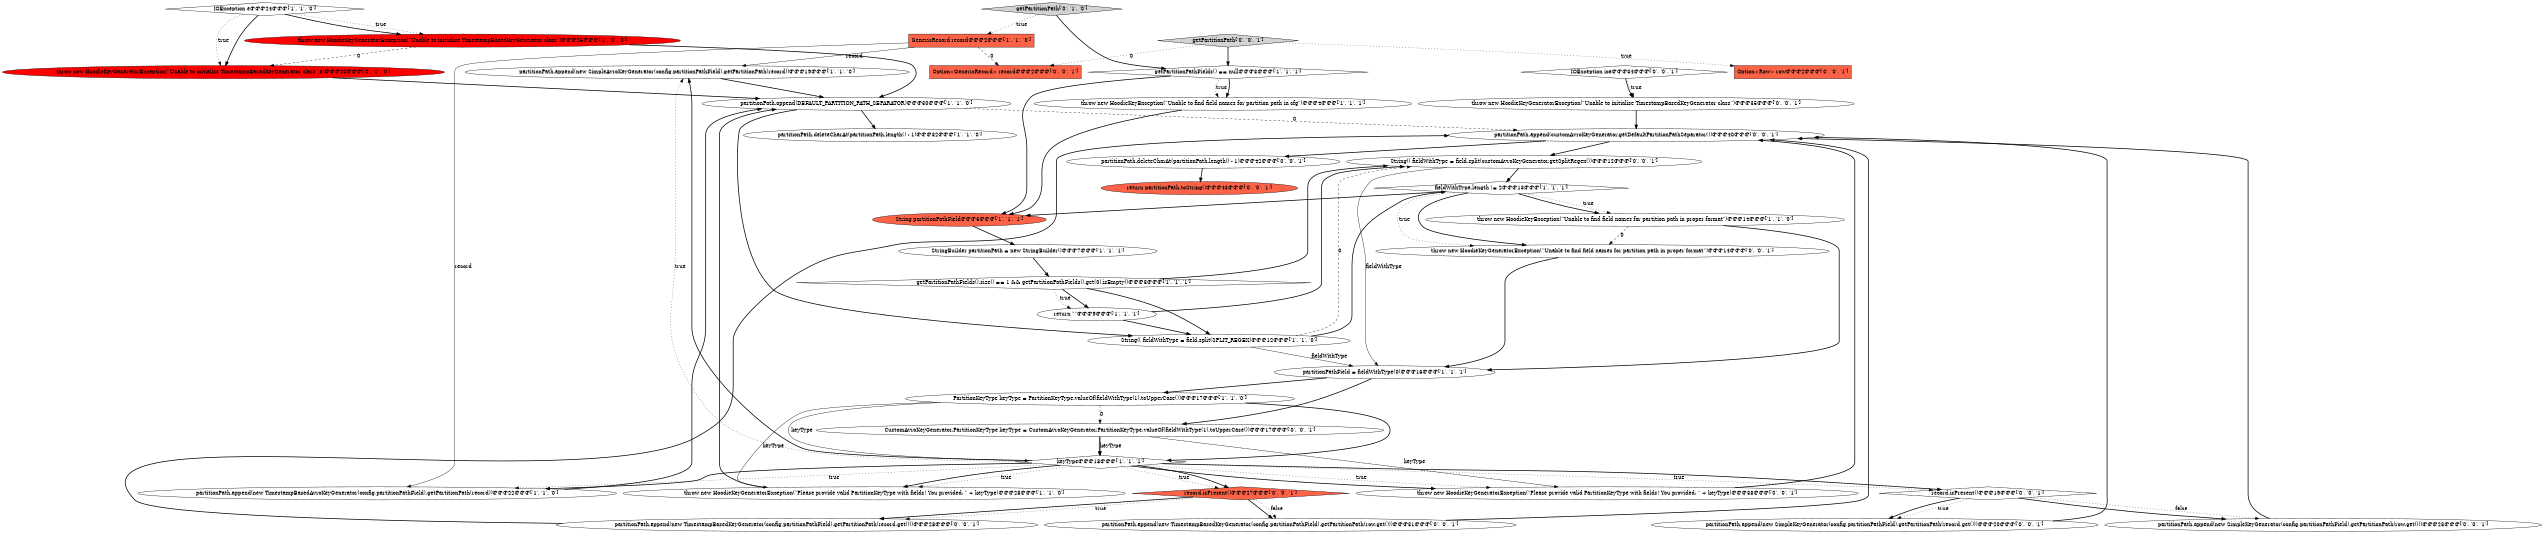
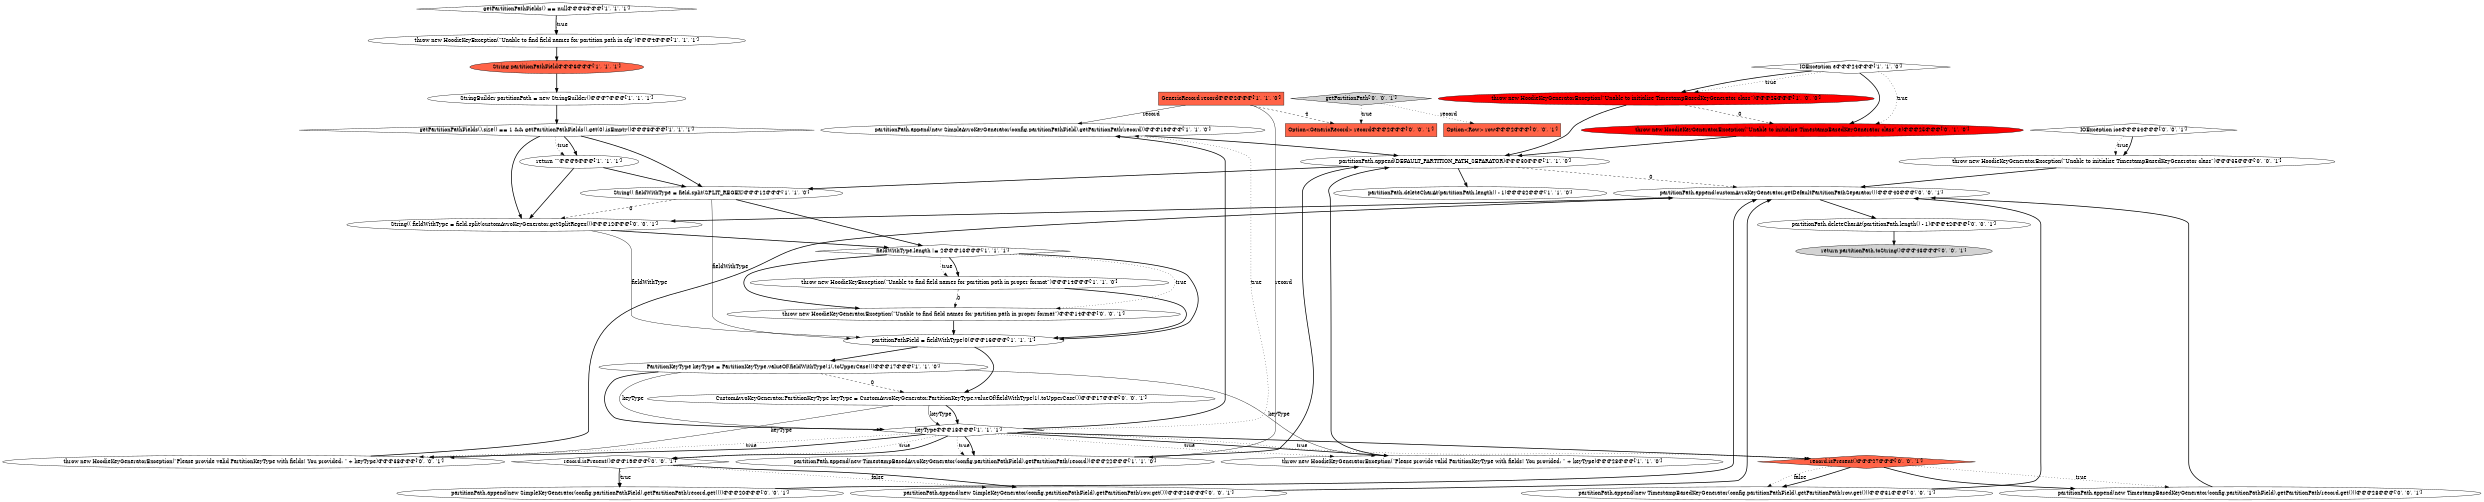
(1052, 9) -> none
(1228, 55) -> none
(992, 56) -> (1307, 114)
(1132, 56) -> (1367, 114)
(1627, 56) -> (1449, 114)
(1037, 94) -> none
(1199, 188) -> (1894, 251)
(1237, 204) -> (1190, 279)
